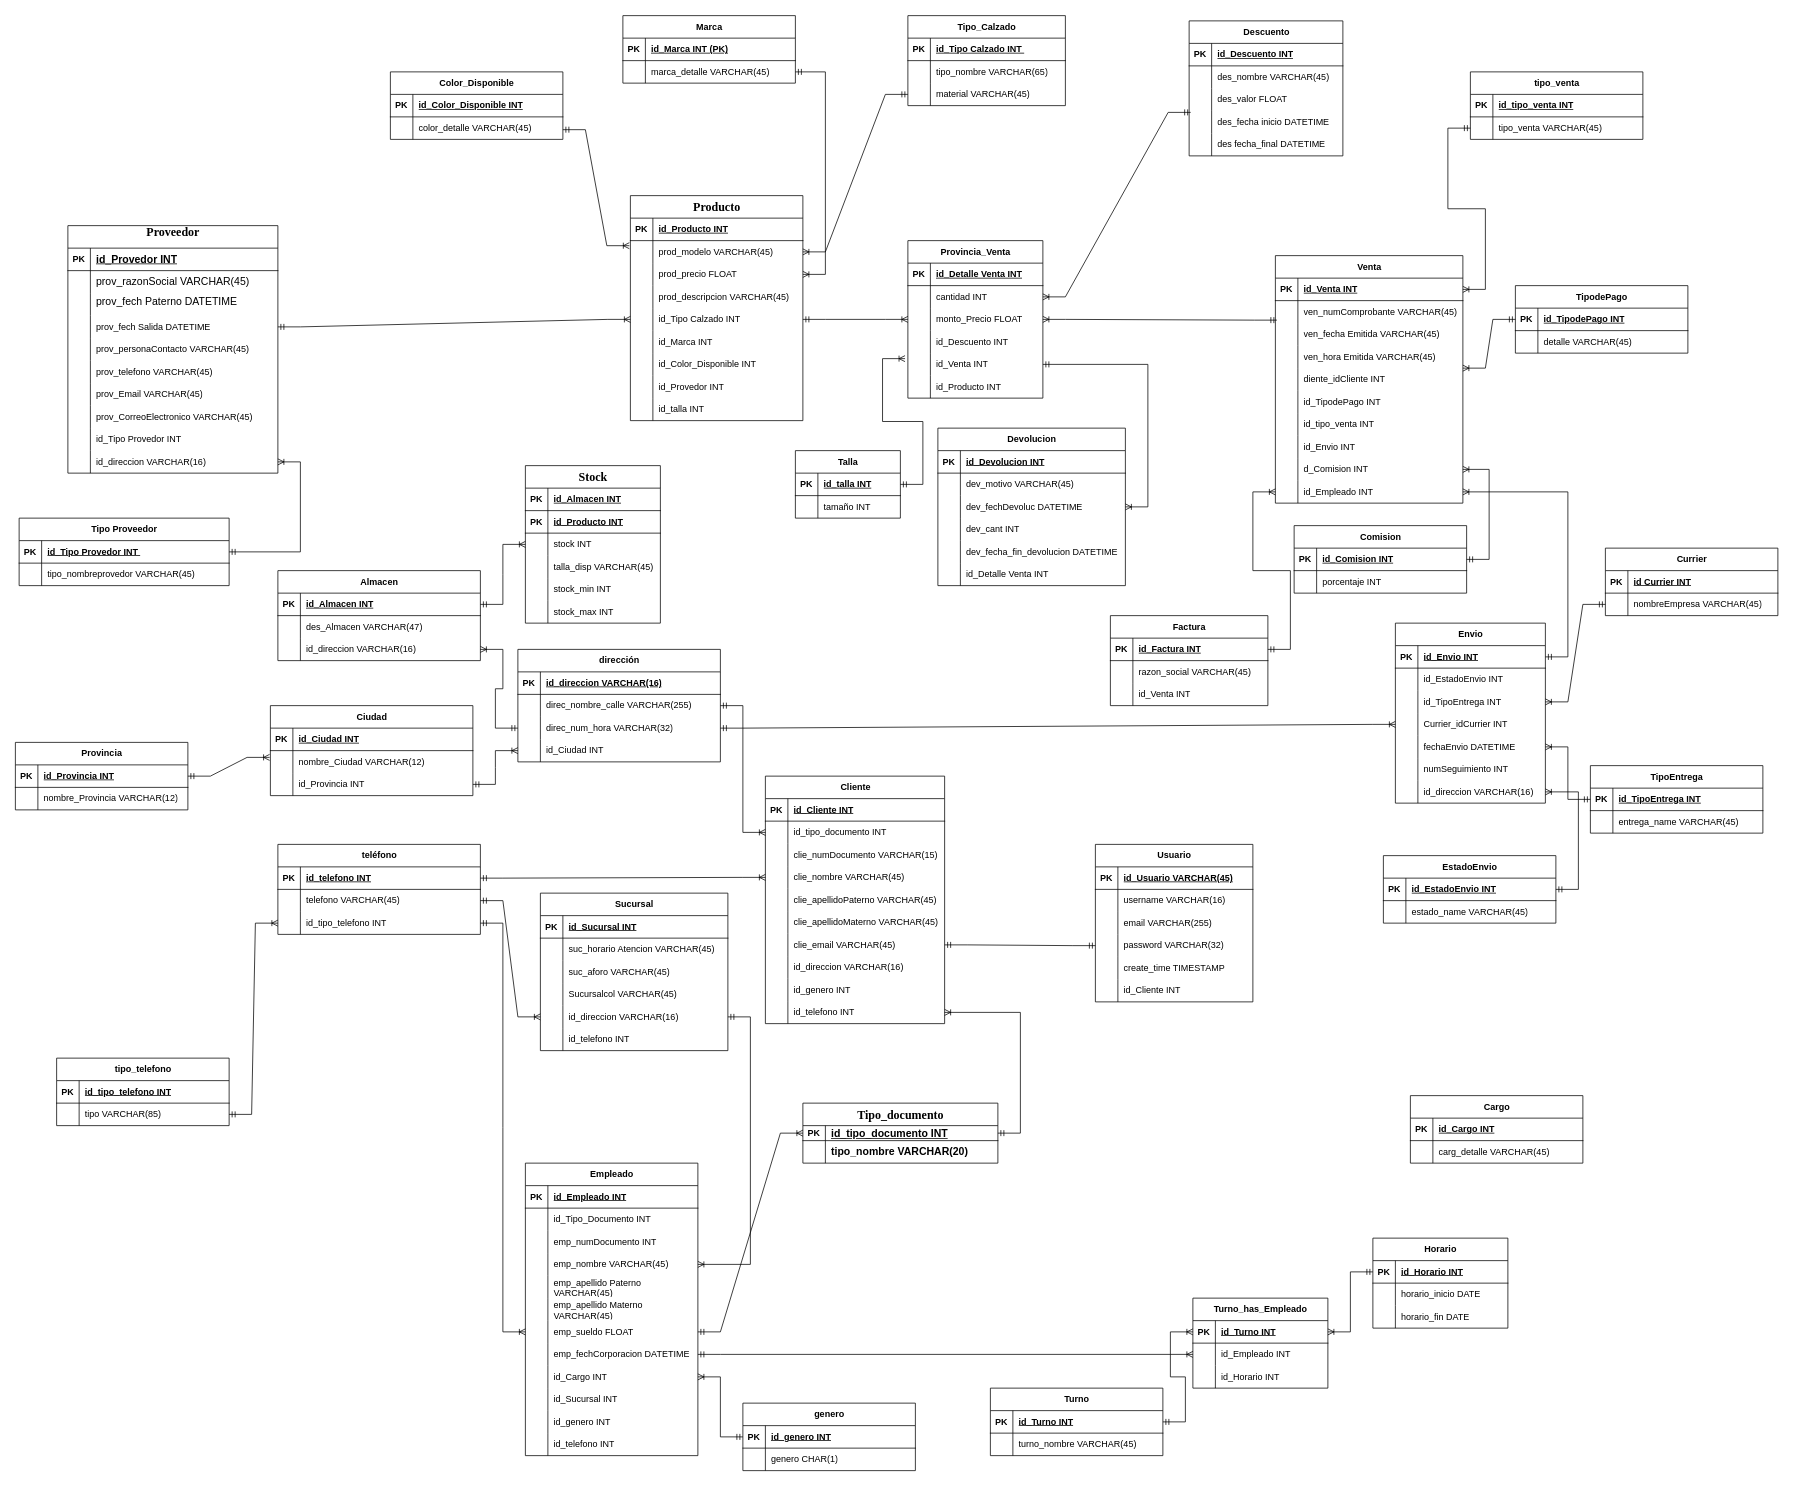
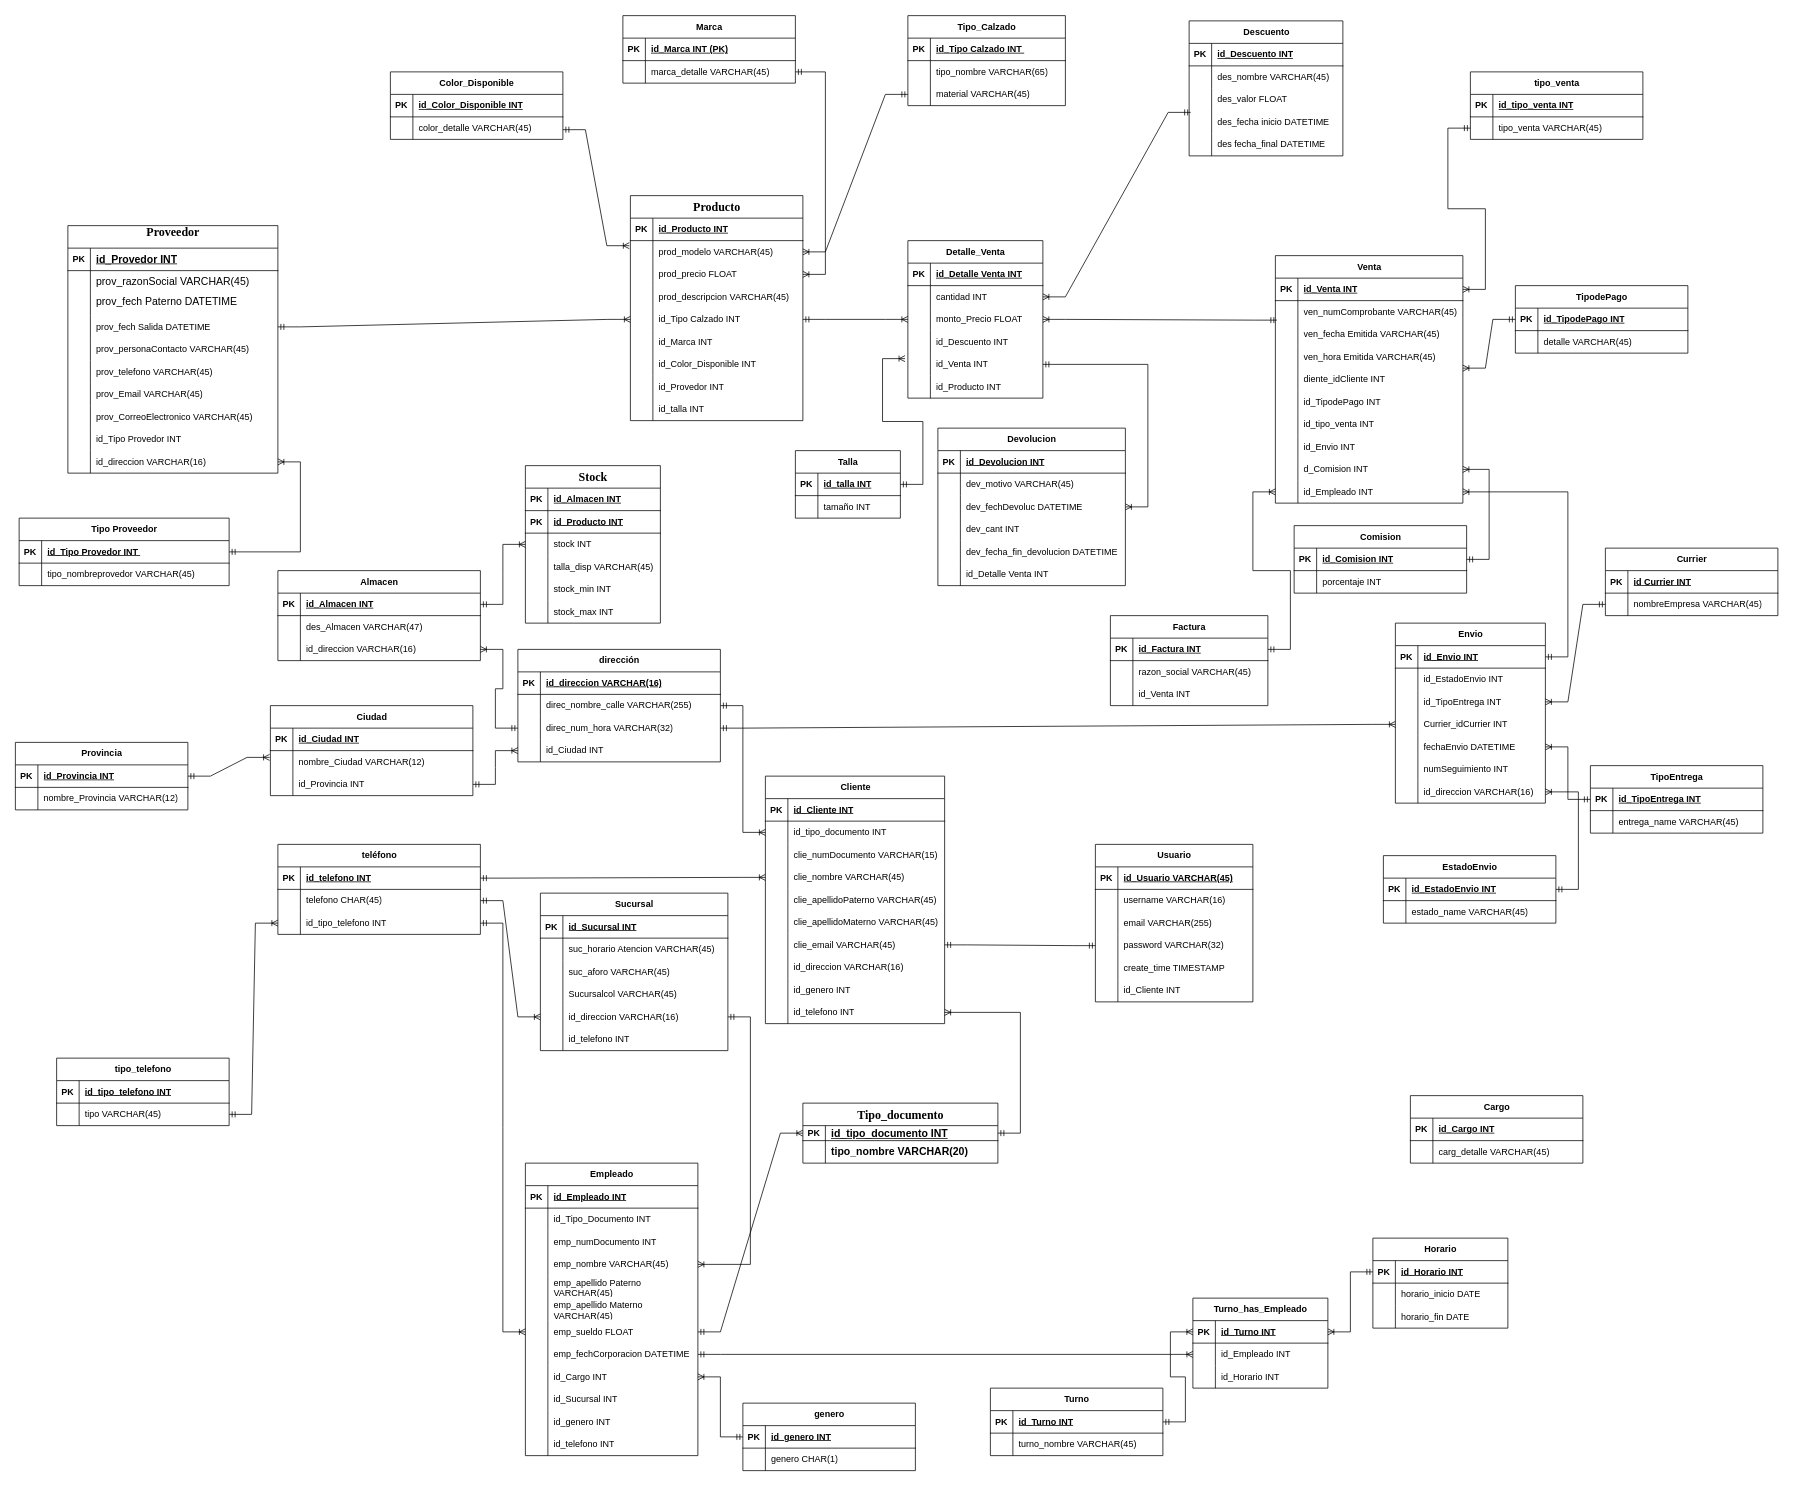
(976, 252) -> (976, 252)
(354, 900) -> (347, 900)
(123, 1114) -> (123, 1114)
